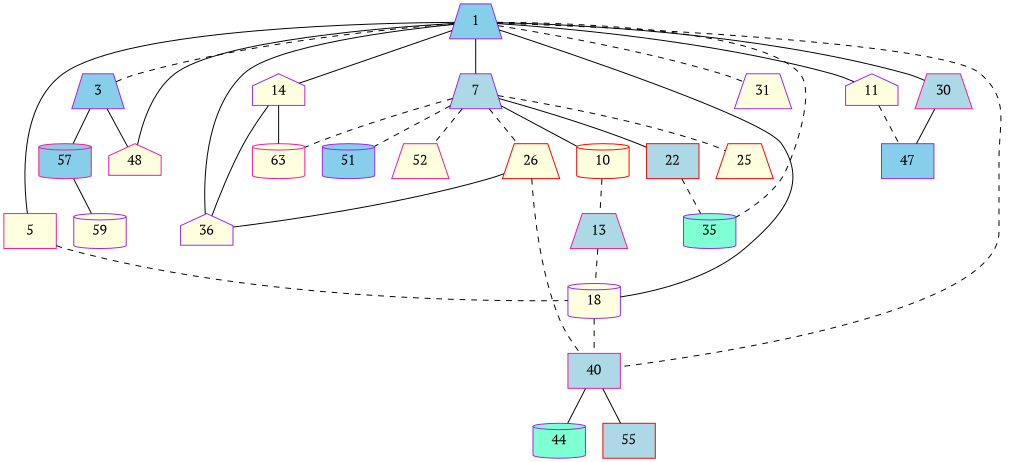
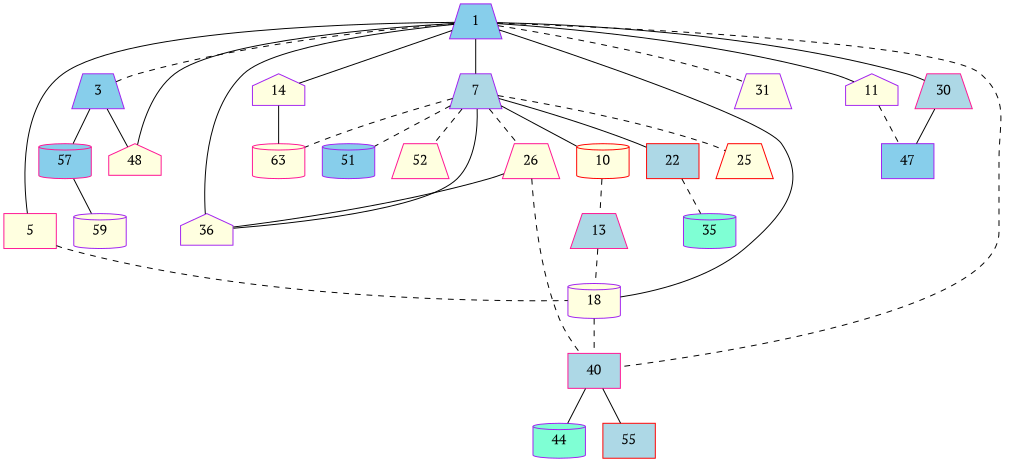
(801, 75) -> none
(236, 159) -> (455, 180)
(531, 161) -> (531, 161)
